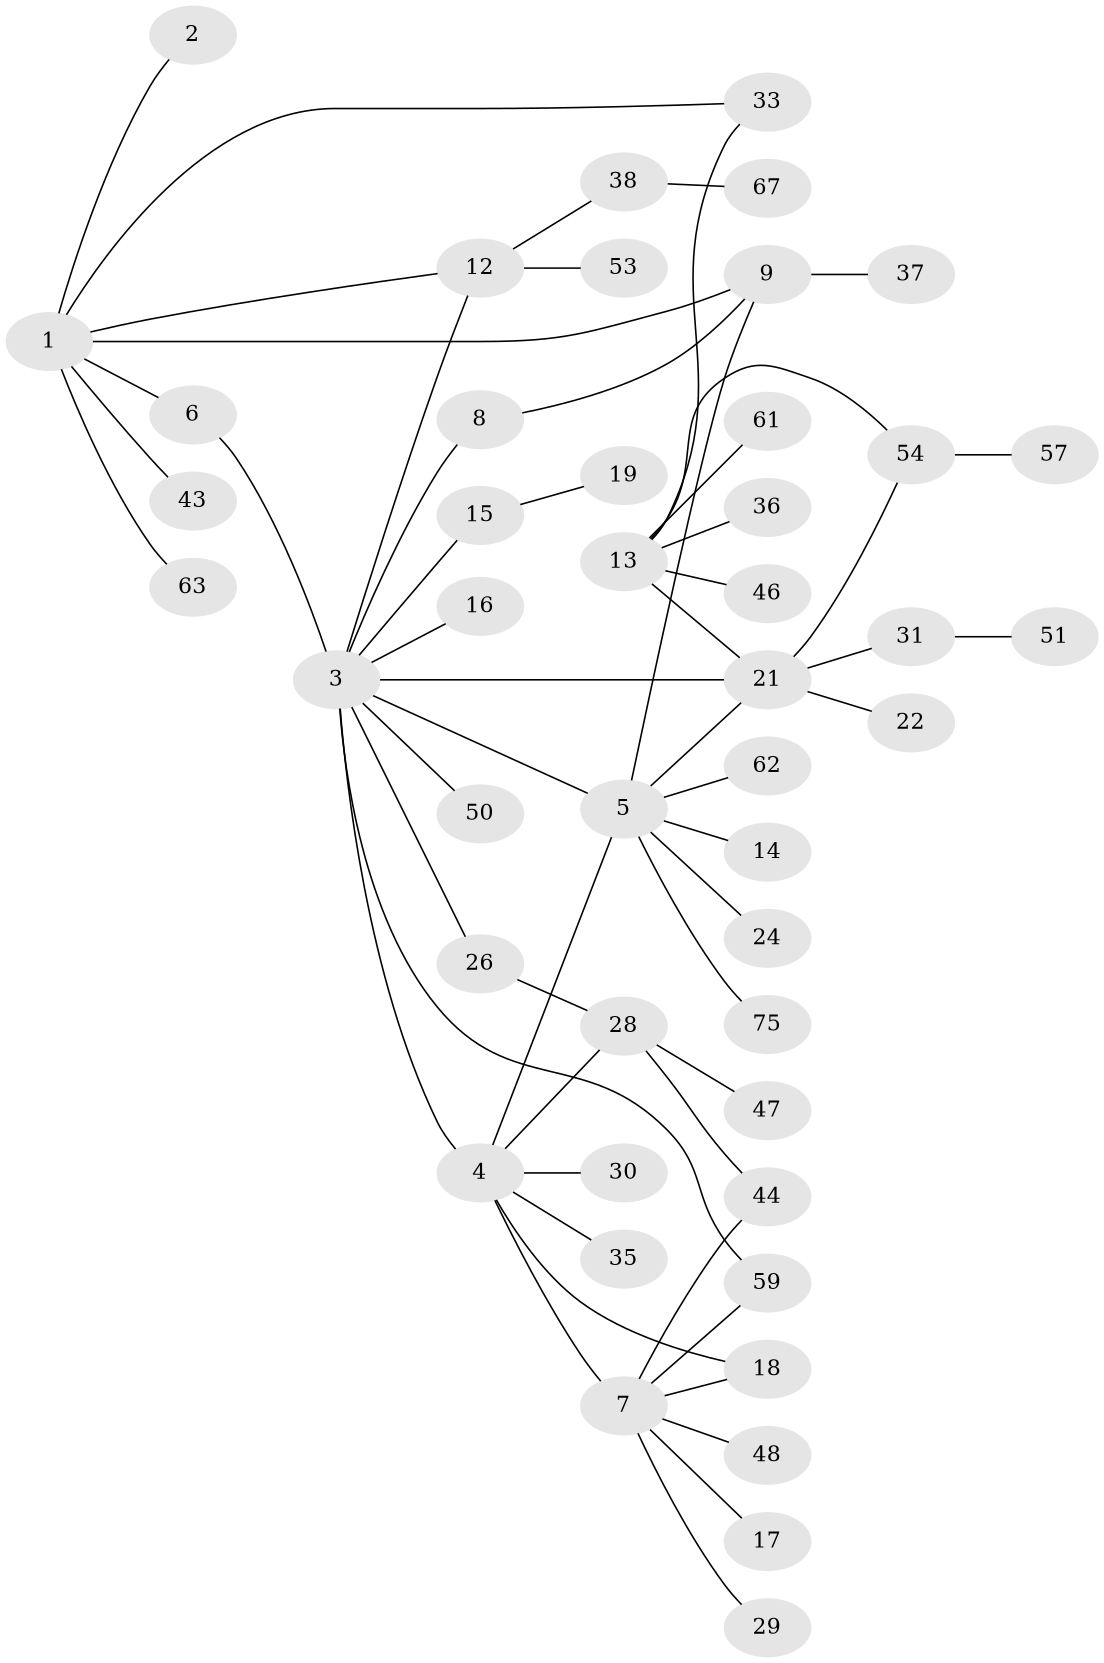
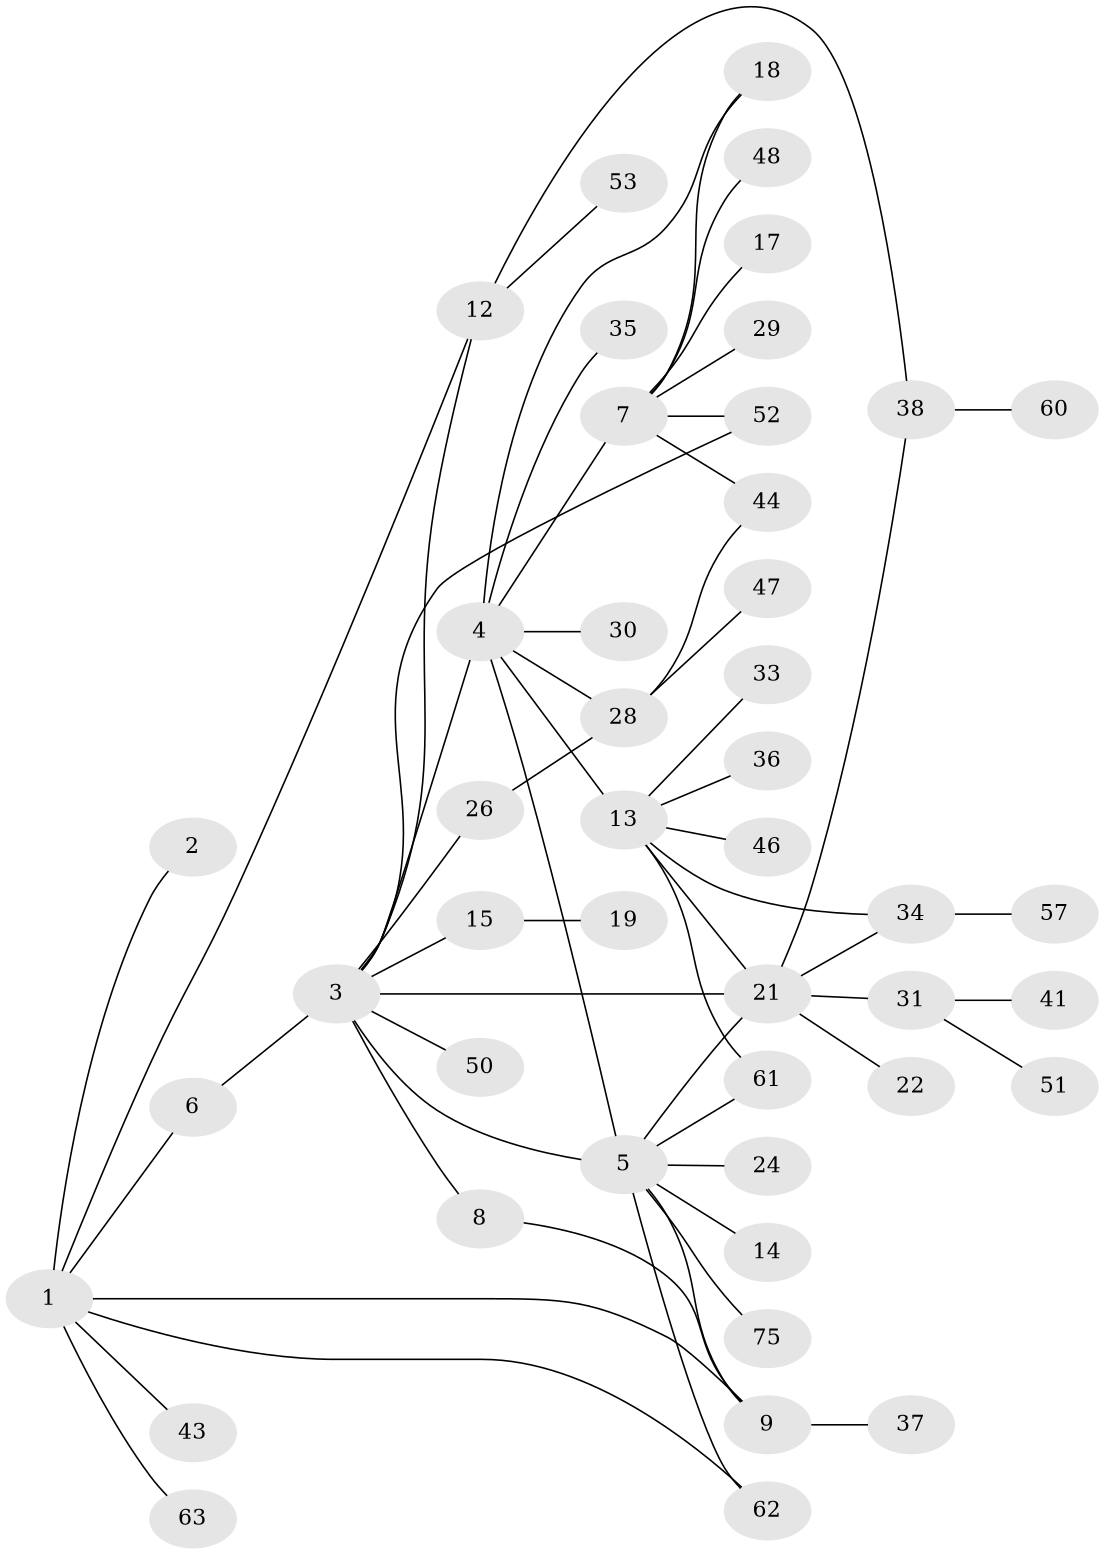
(353, 109) -> (430, 1359)
(768, 188) -> (1055, 410)
(911, 455) -> (911, 914)
(480, 606) -> none
none -> (857, 706)
none -> (552, 726)
none -> (1055, 1000)
none -> (696, 1123)
(768, 1283) -> (768, 416)
